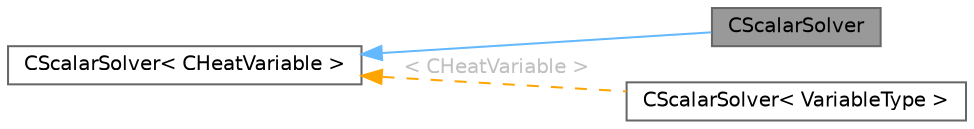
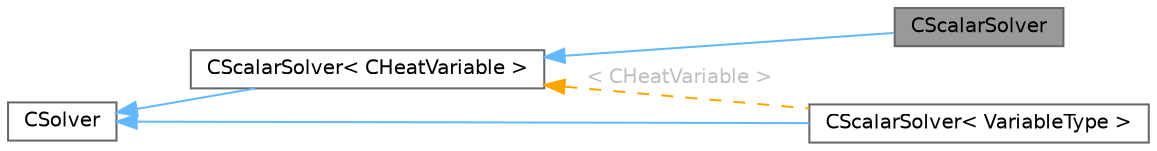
none -> (62, 122)
